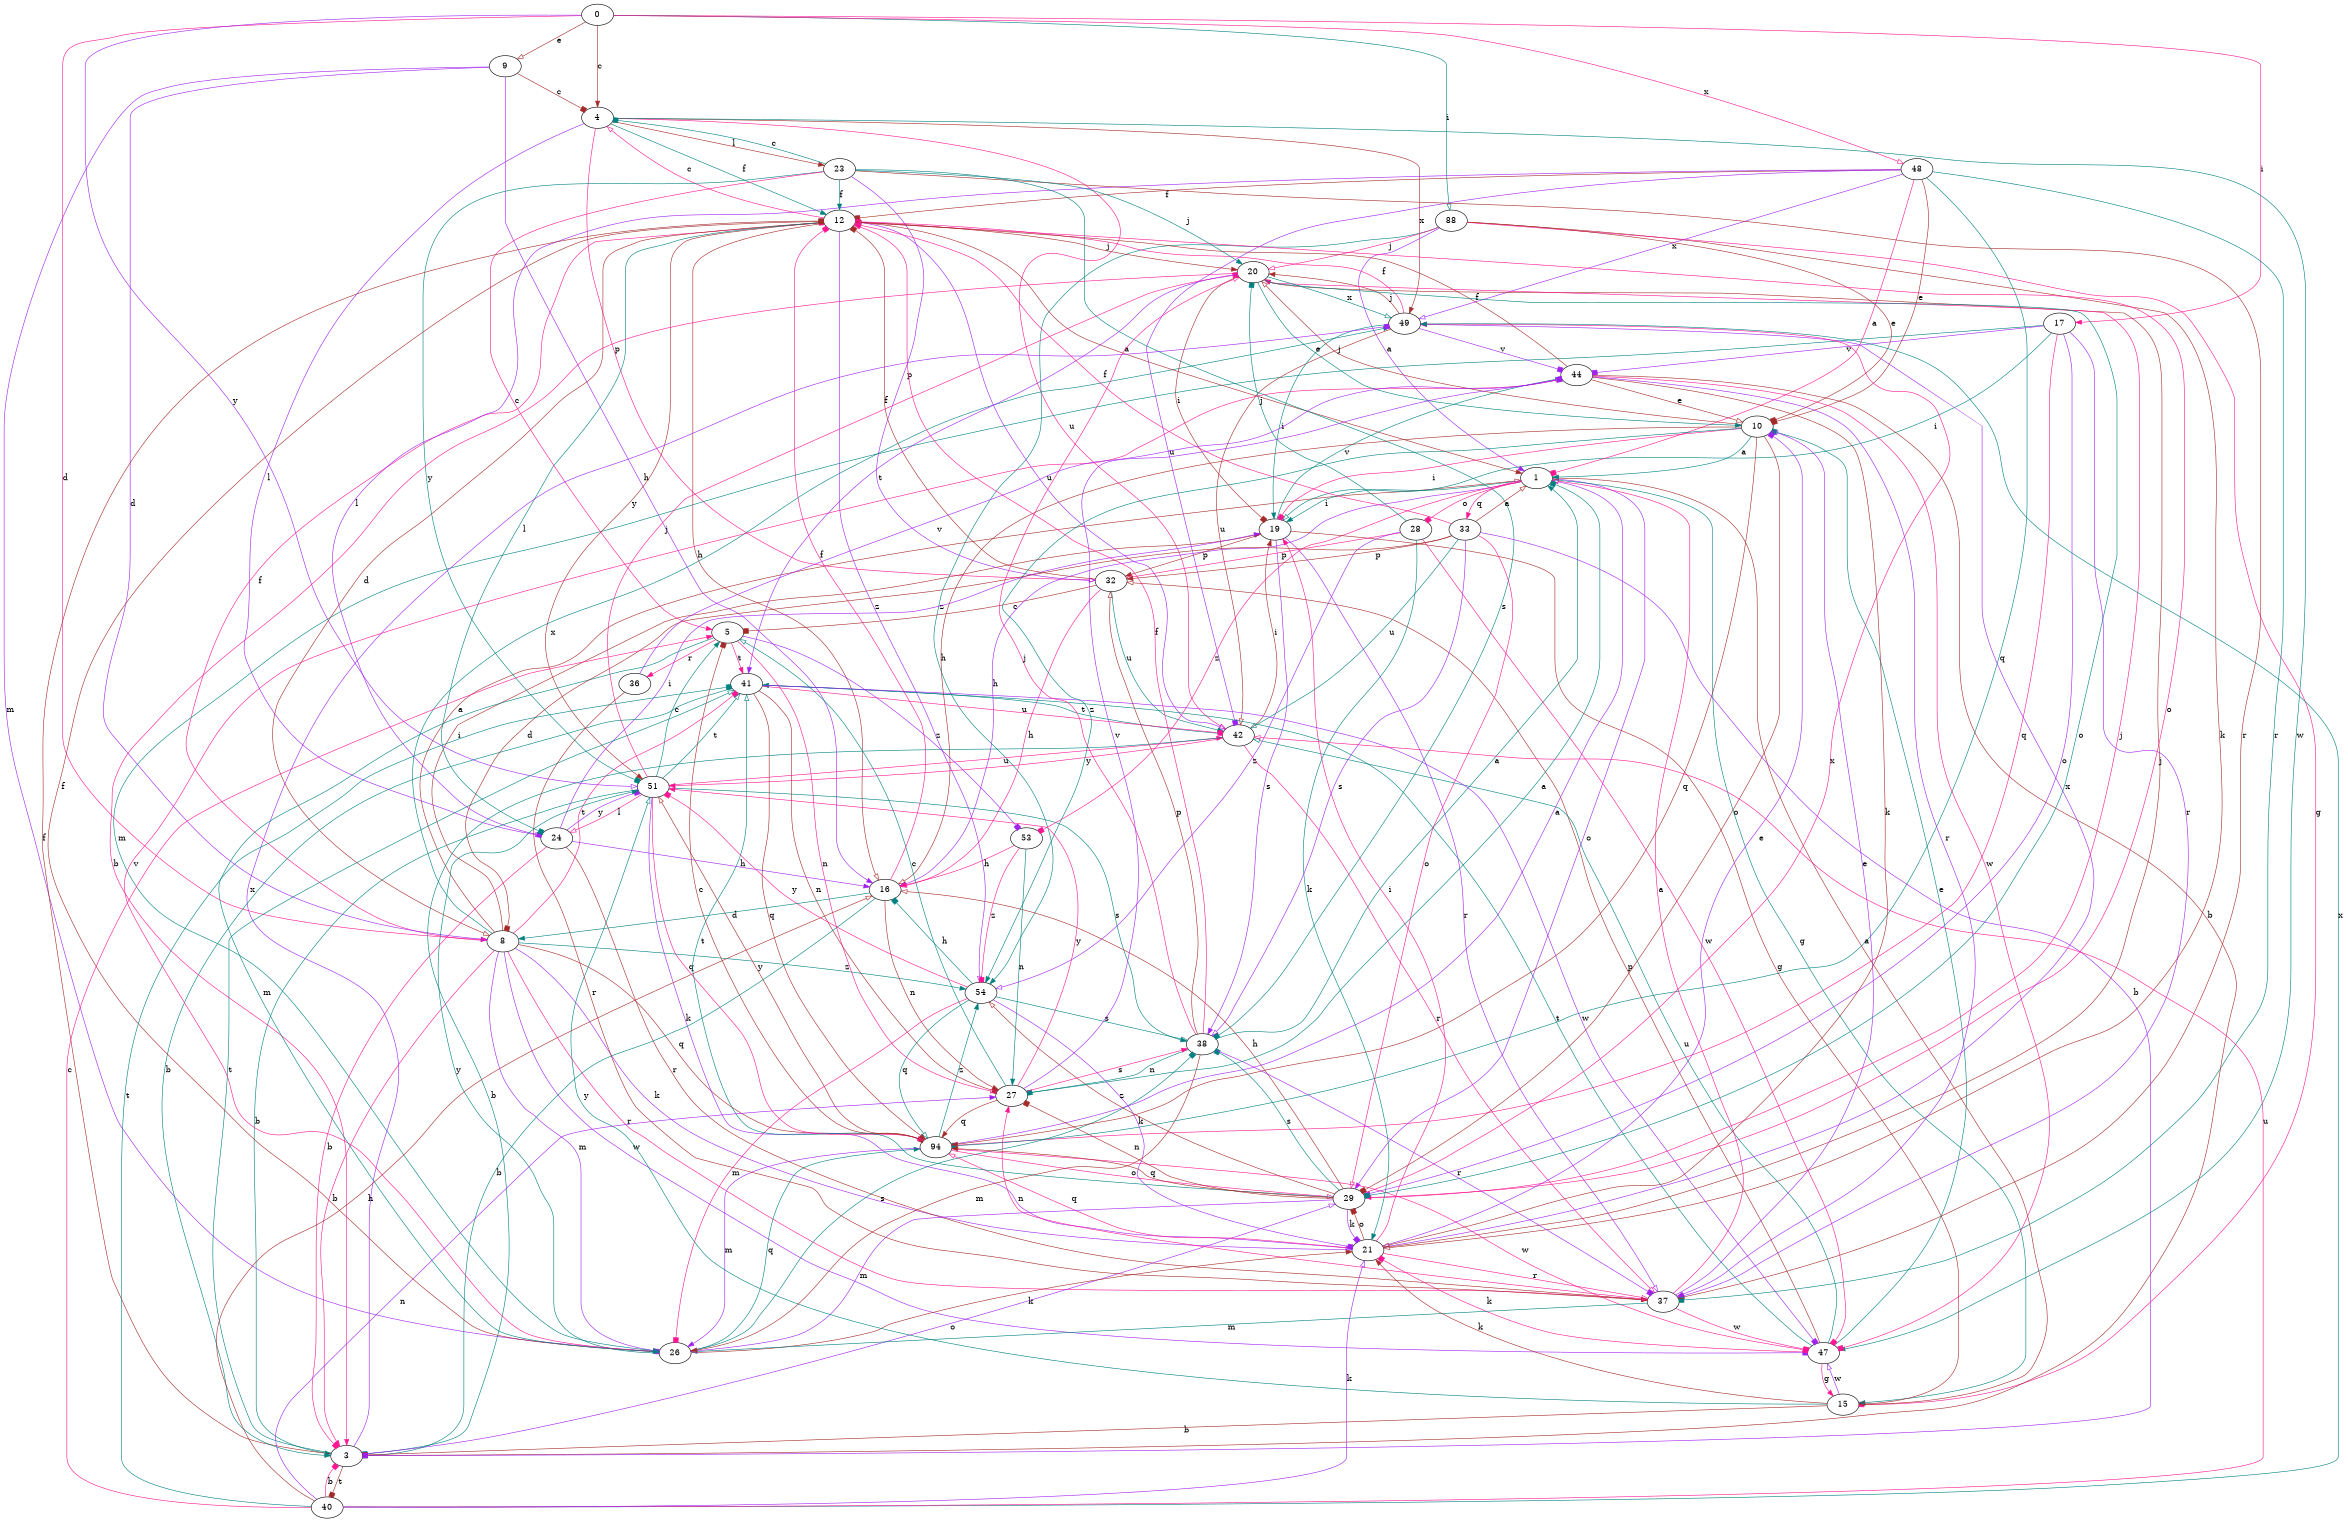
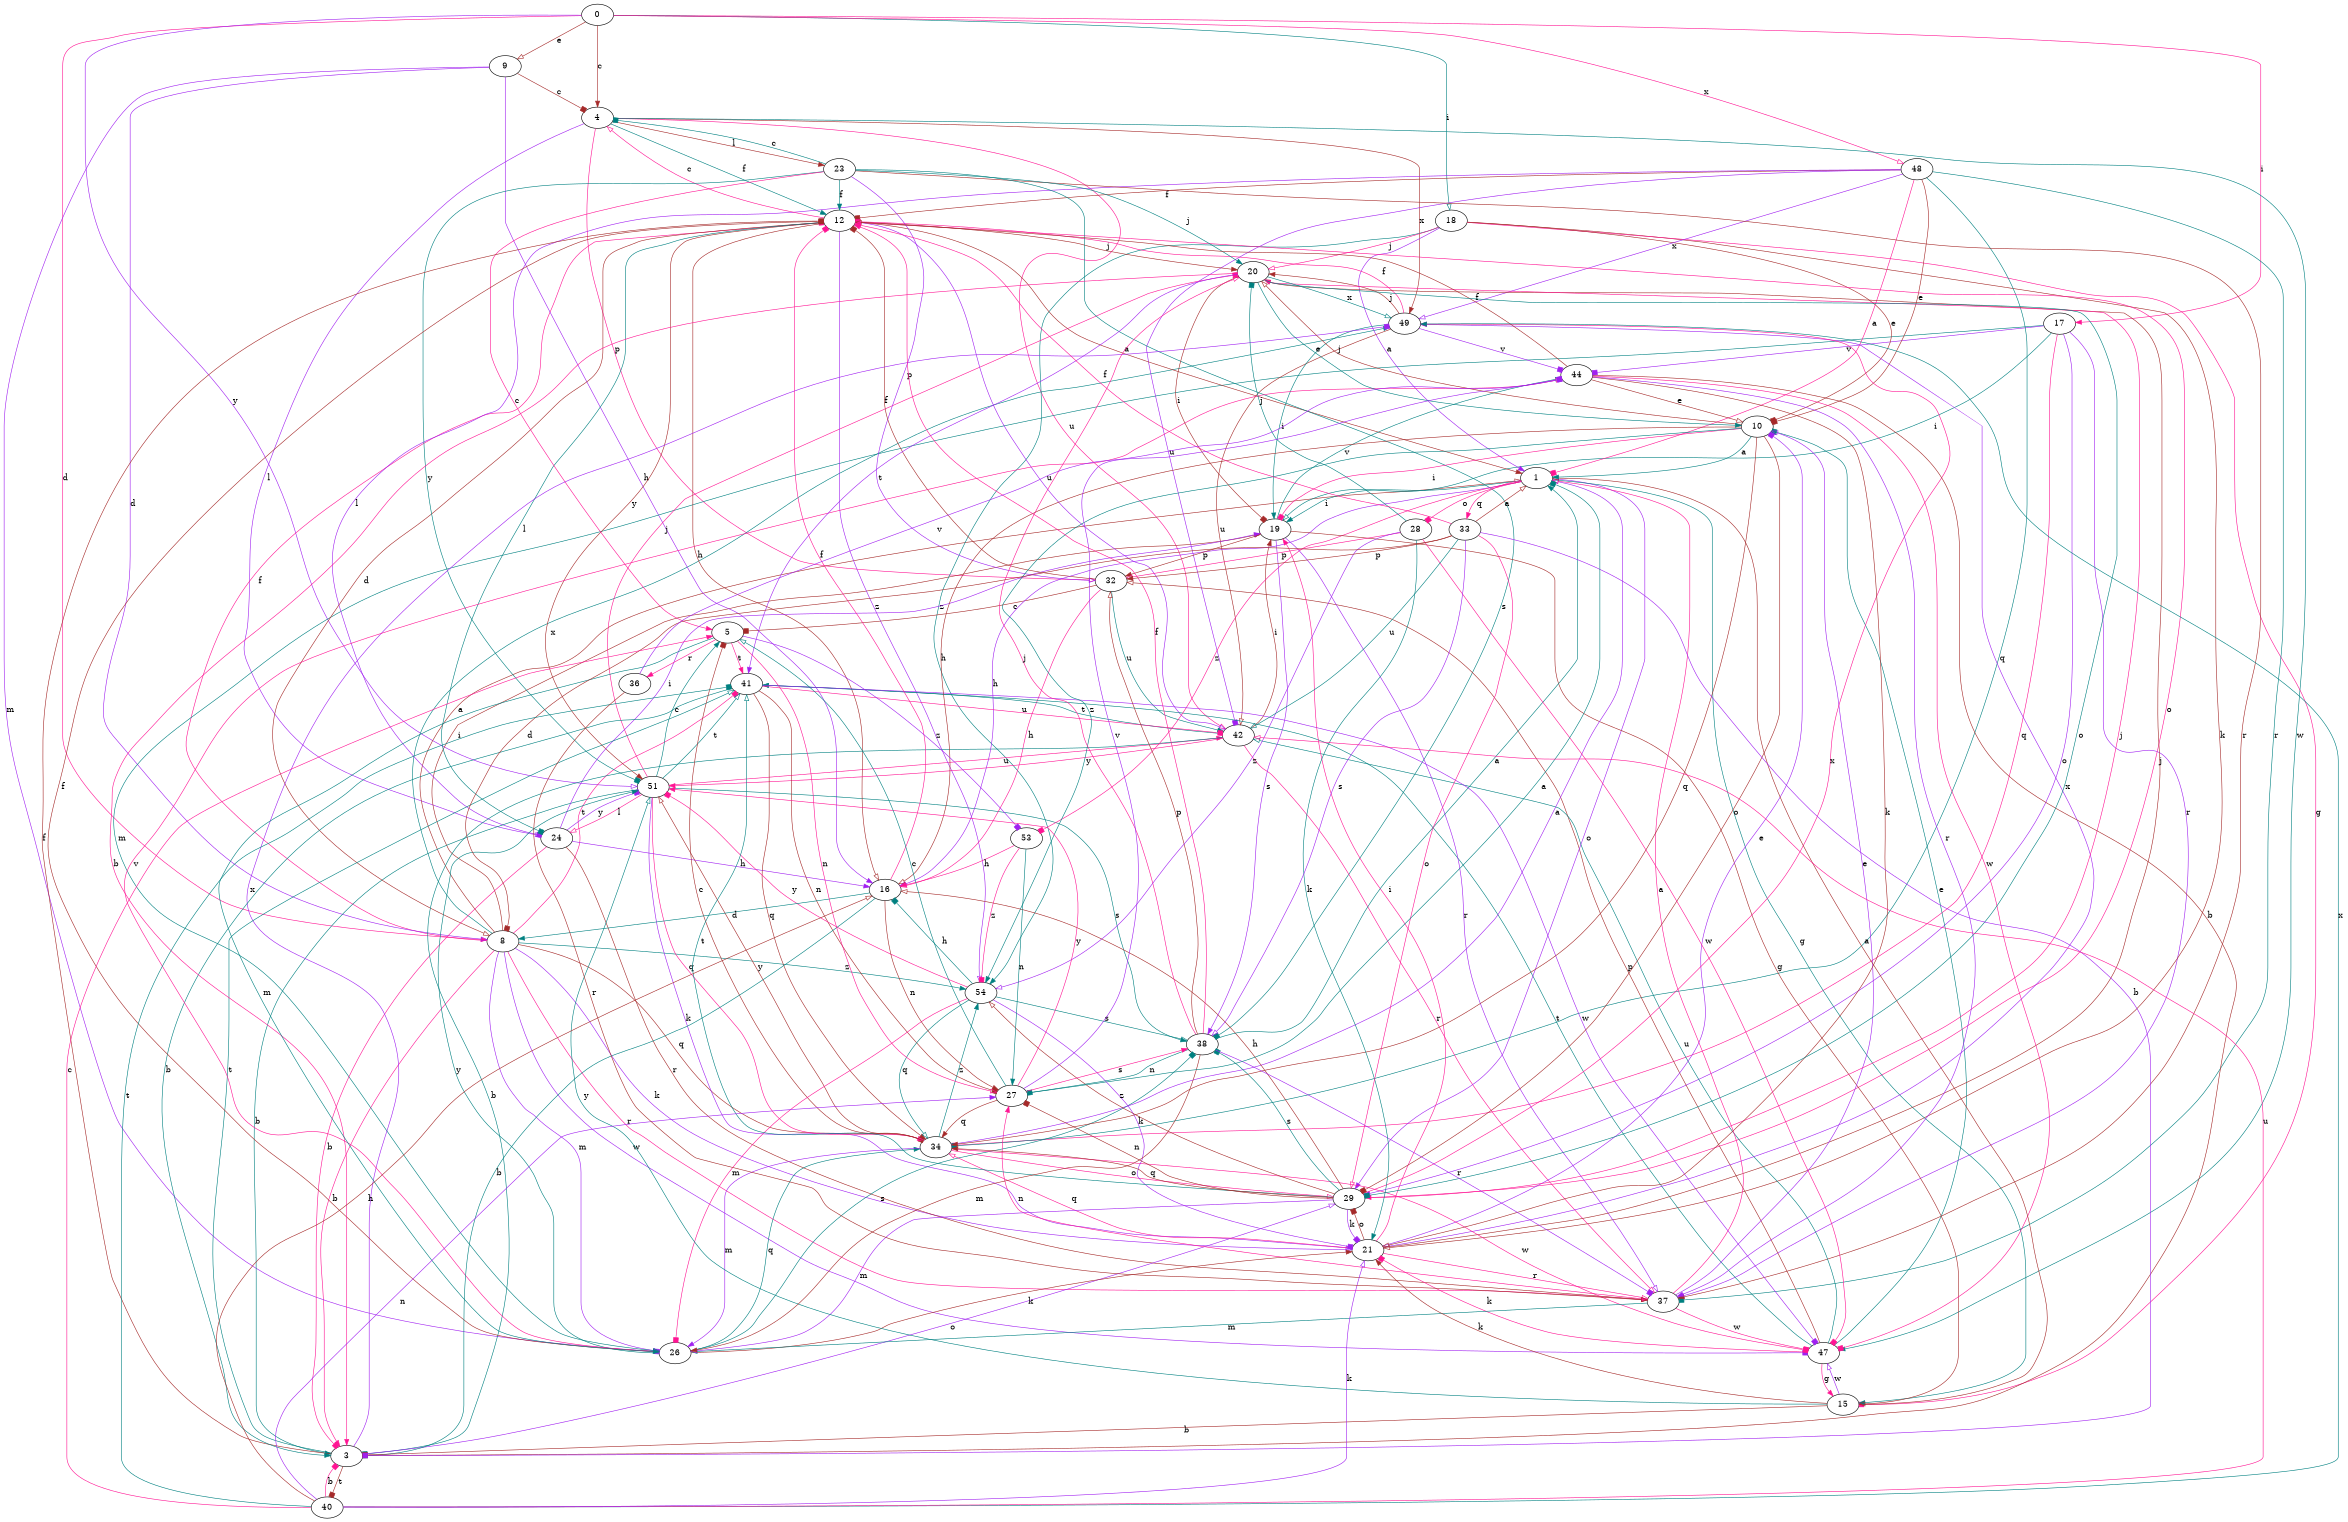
(1451, 221) -> (1451, 221)
(2213, 277) -> (2213, 277)
(936, 1147) -> (936, 1147)
